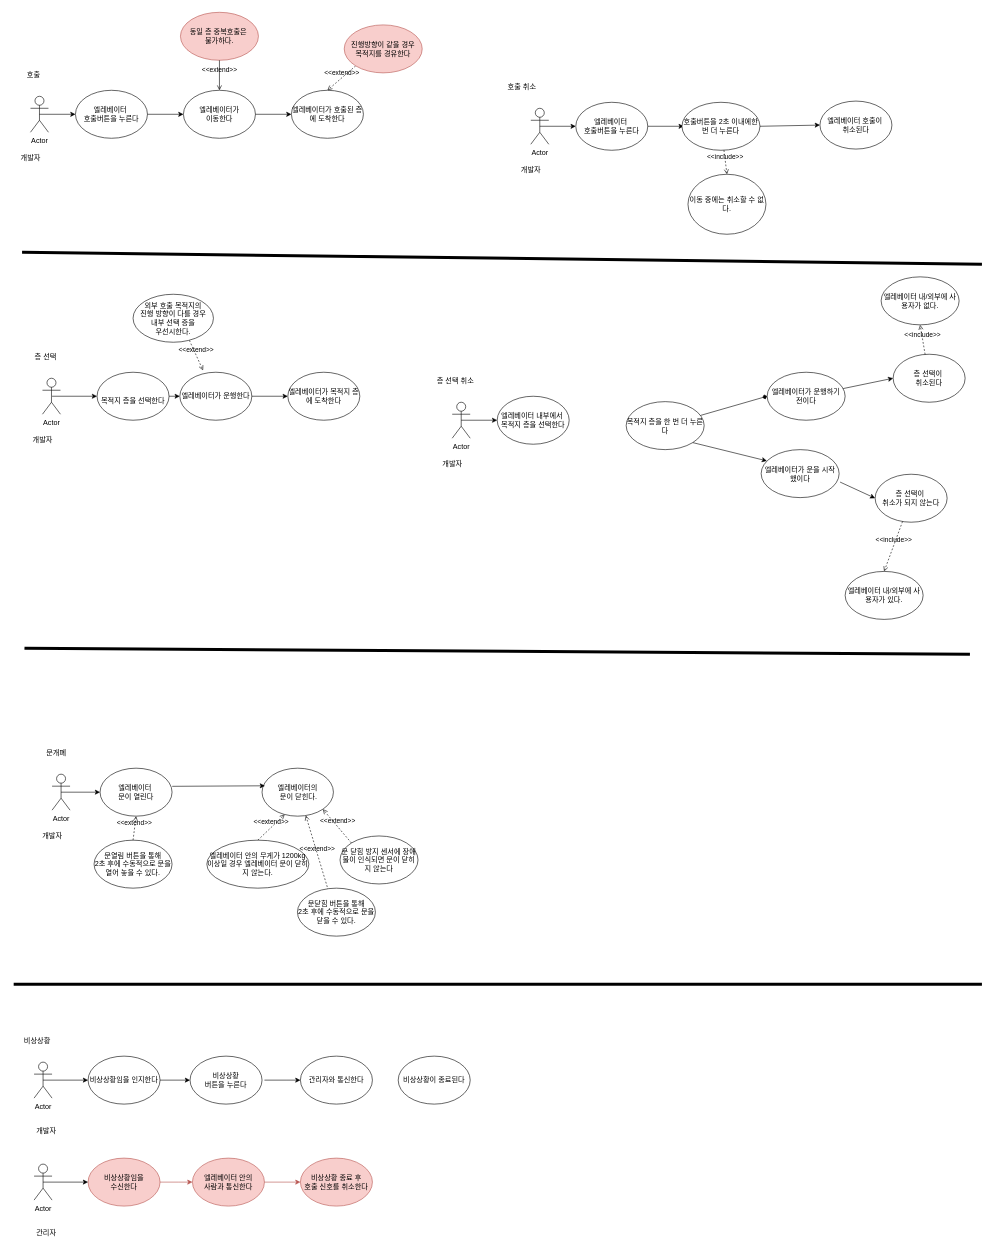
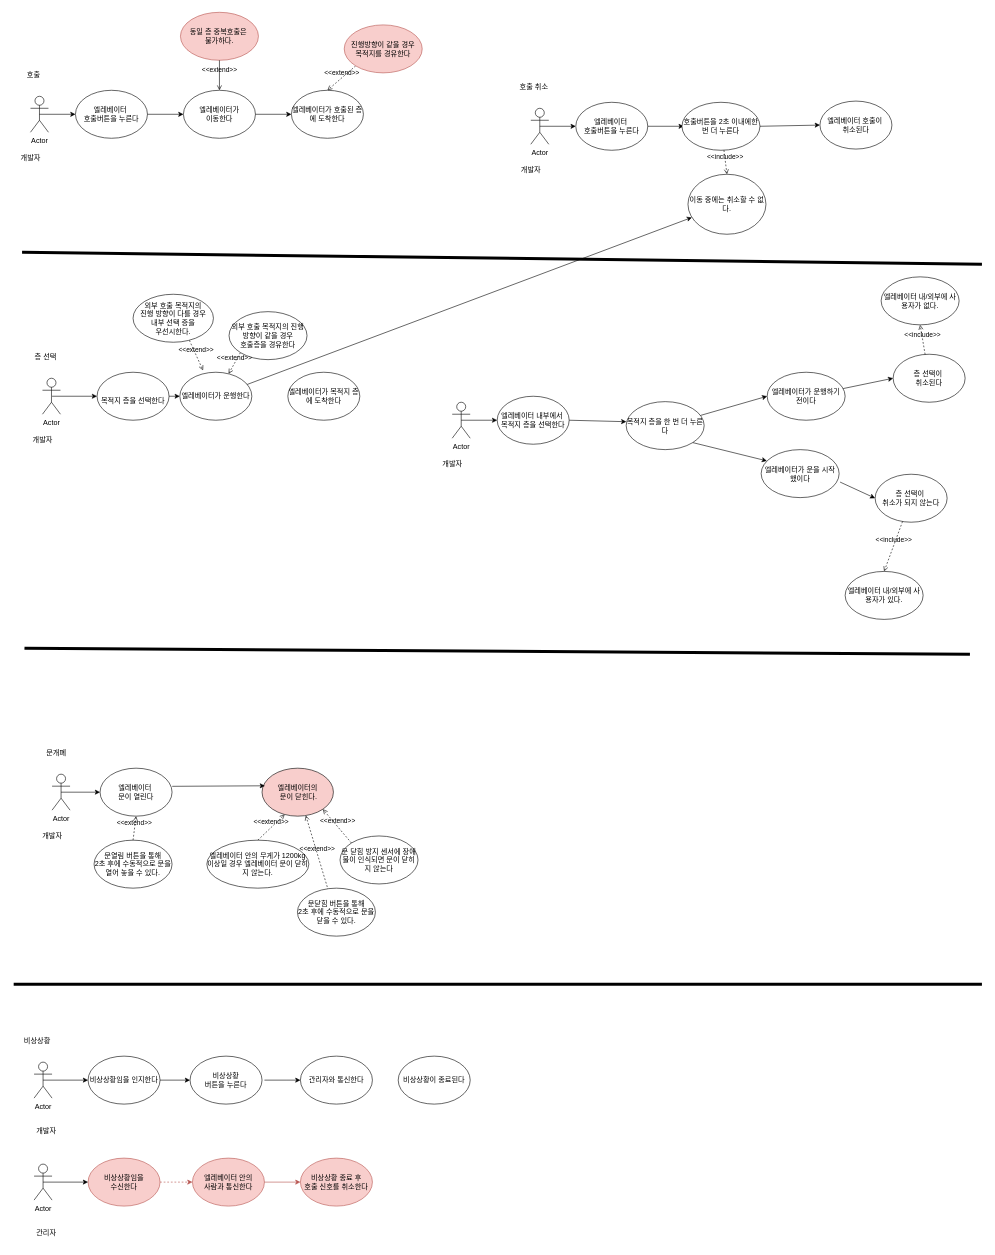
(522, 87) -> (534, 87)
none -> (268, 336)
none -> (235, 363)
(455, 381) -> none
(282, 396) -> (411, 323)
(761, 398) -> (761, 398)
none -> (579, 421)
(298, 792) -> (298, 792)
(174, 1182) -> (174, 1182)
